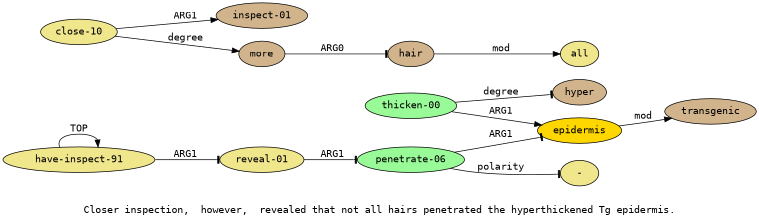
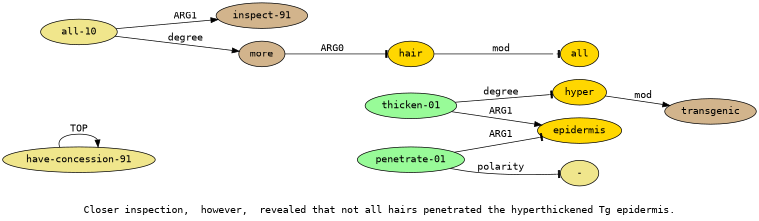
(262, 16) -> (262, 16)
(79, 32) -> (79, 32)
(411, 54) -> (411, 54)
(494, 54) -> (494, 54)
(580, 54) -> (580, 54)
(580, 92) -> (580, 92)
(411, 106) -> (411, 106)
(642, 123) -> (634, 100)
(79, 160) -> (79, 160)
(262, 160) -> none
(411, 160) -> (411, 160)
